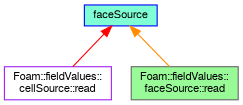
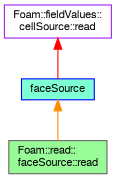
(88, 50) -> (58, 64)
(185, 83) -> (58, 157)
